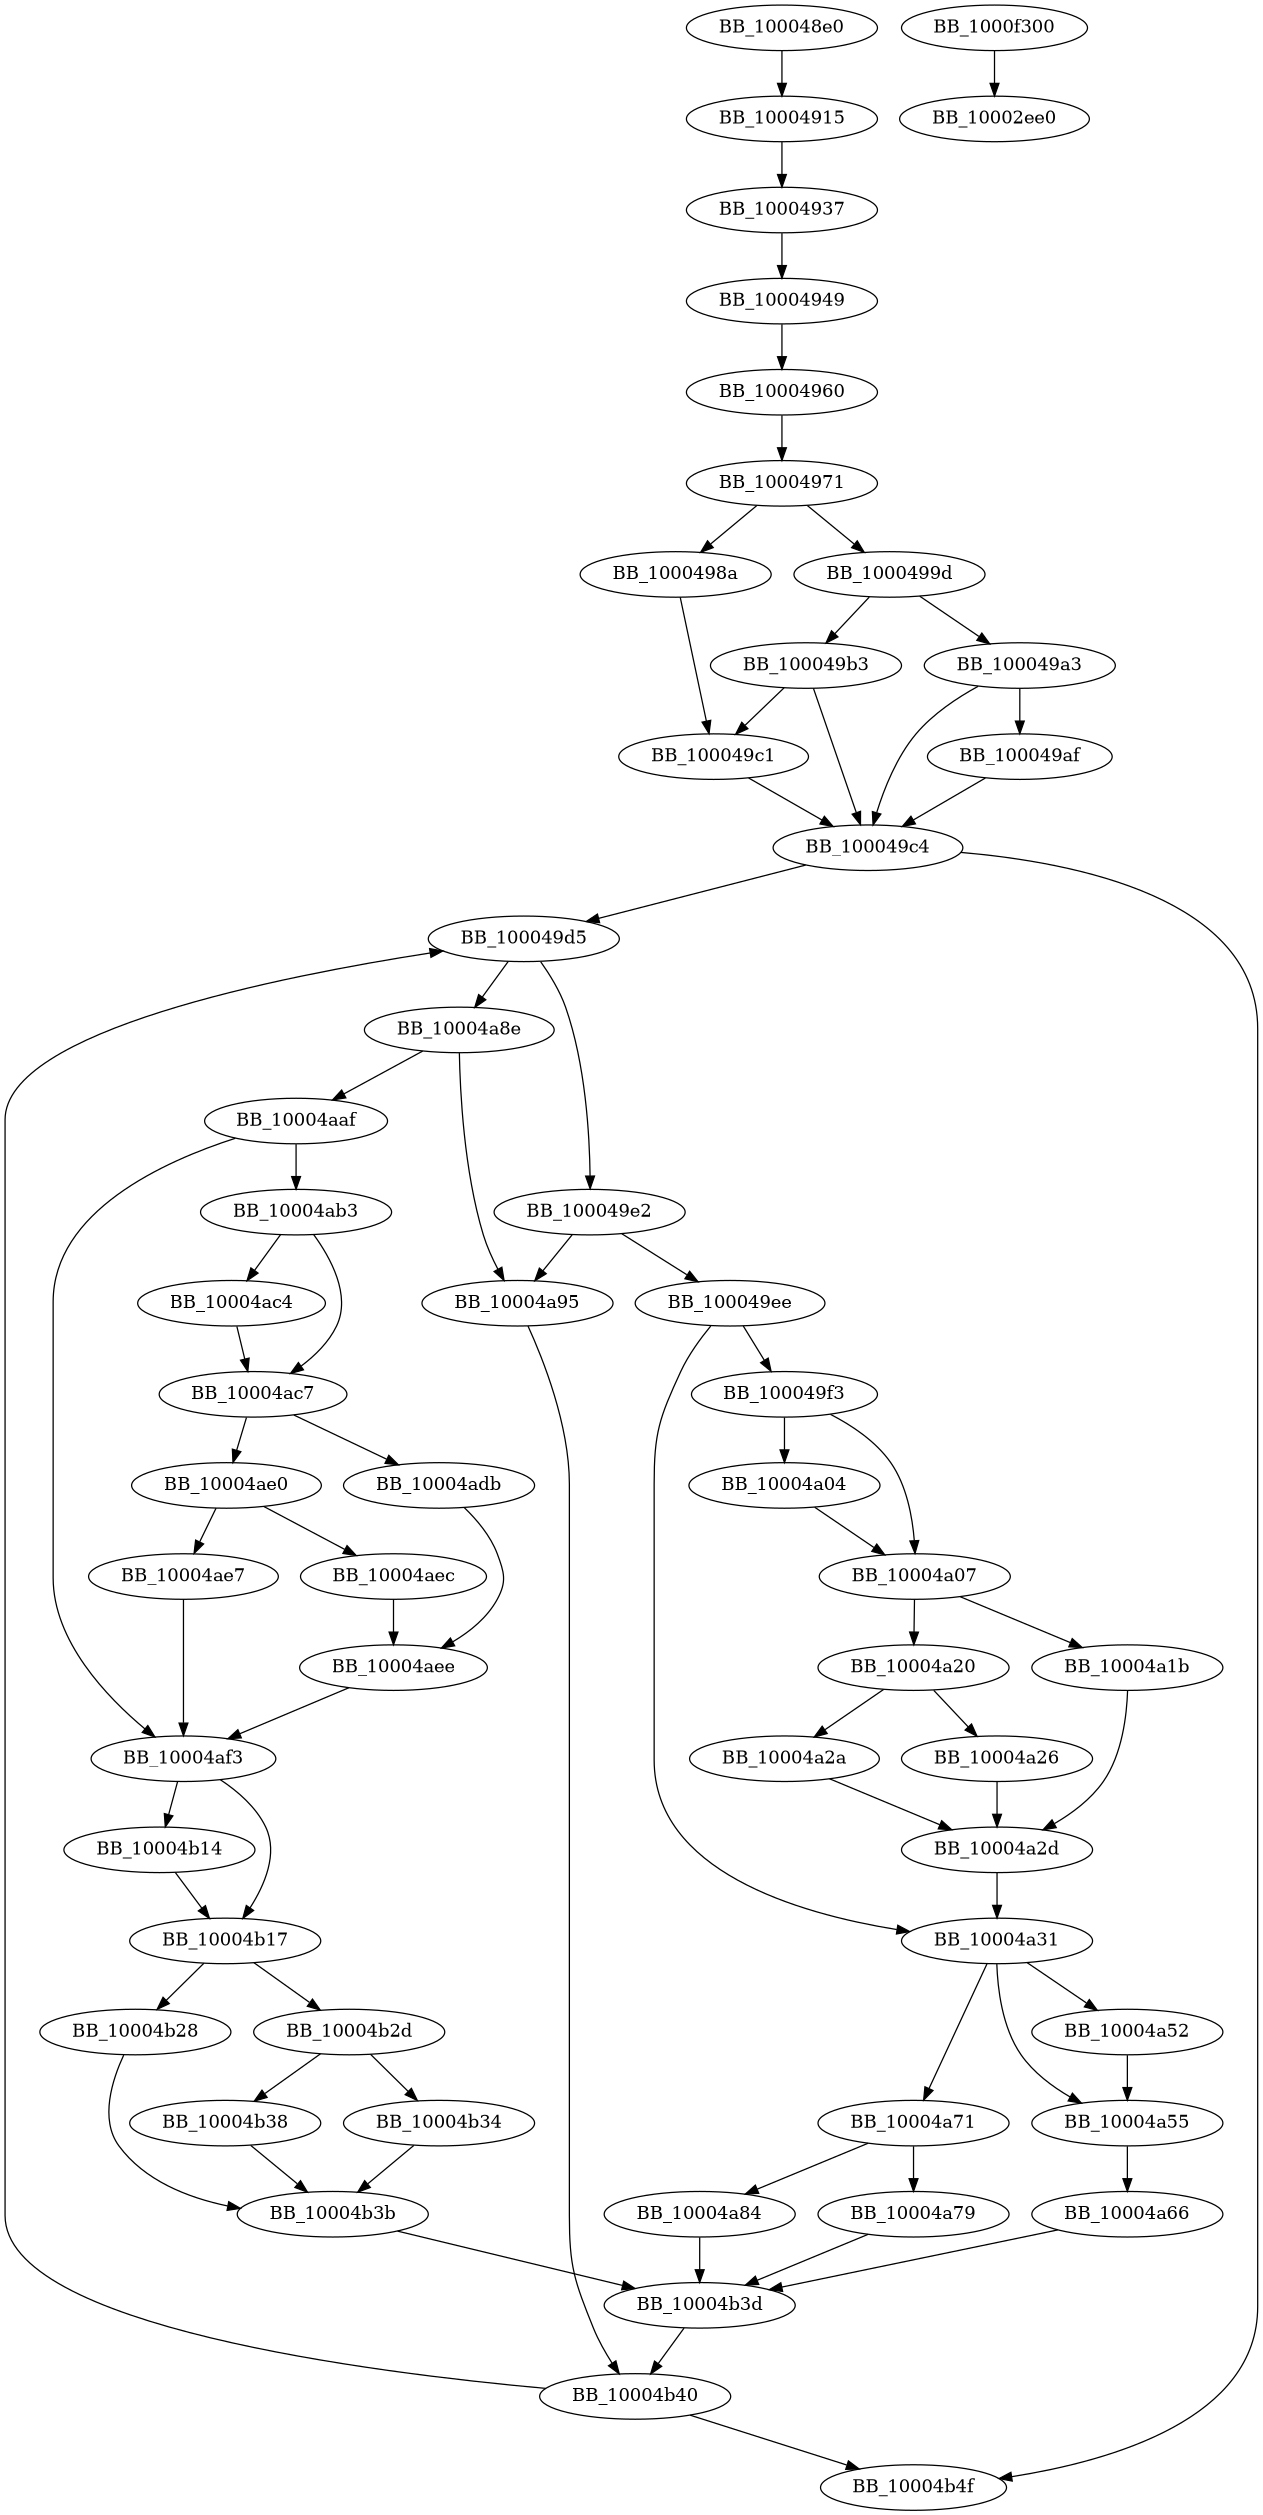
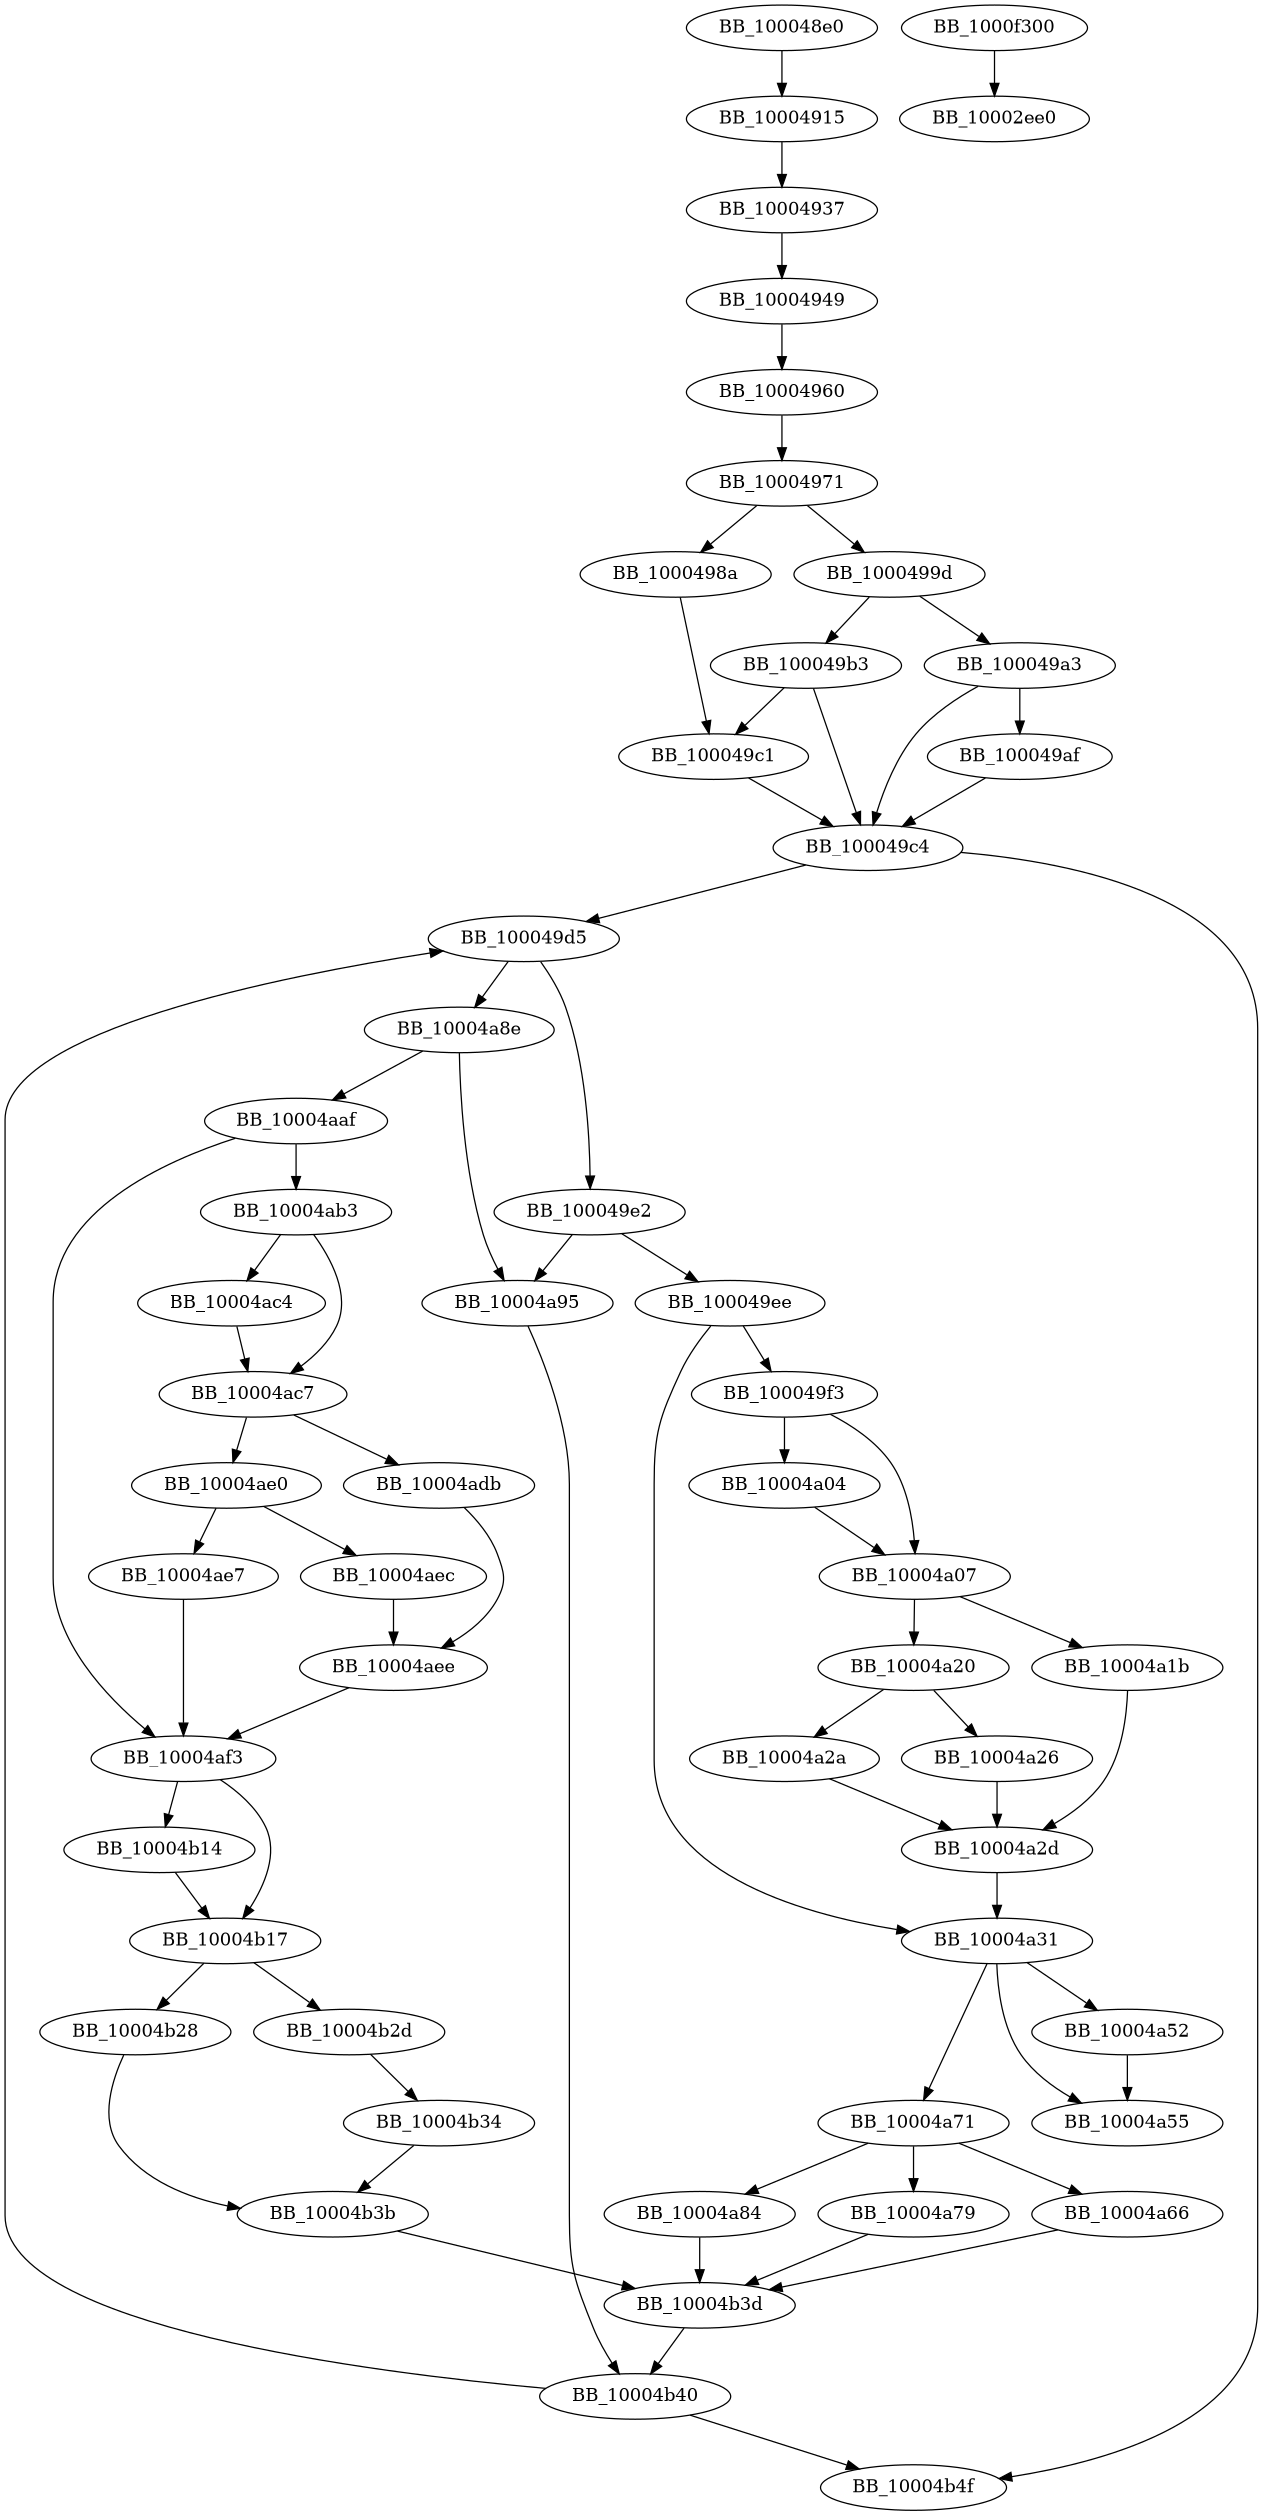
(225, 2123) -> none
(1127, 2162) -> (1014, 2166)
